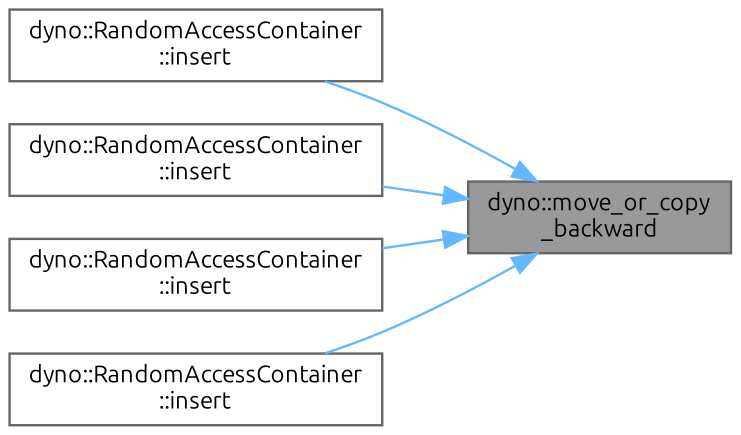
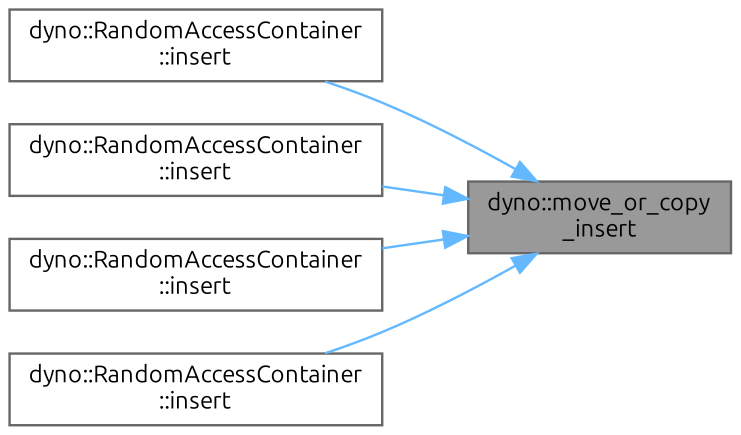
(600, 217) -> (600, 217)
